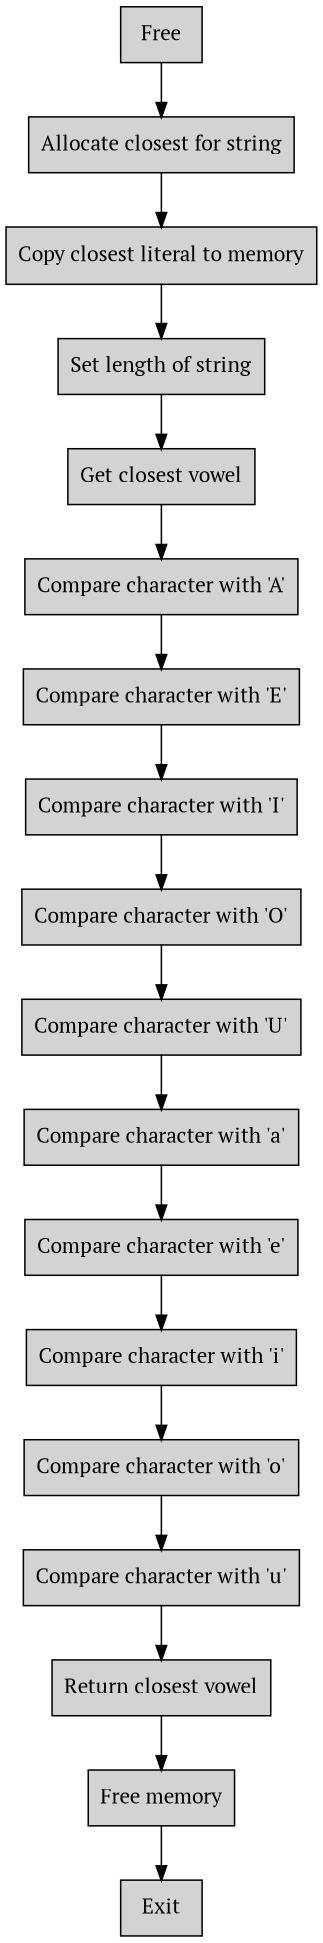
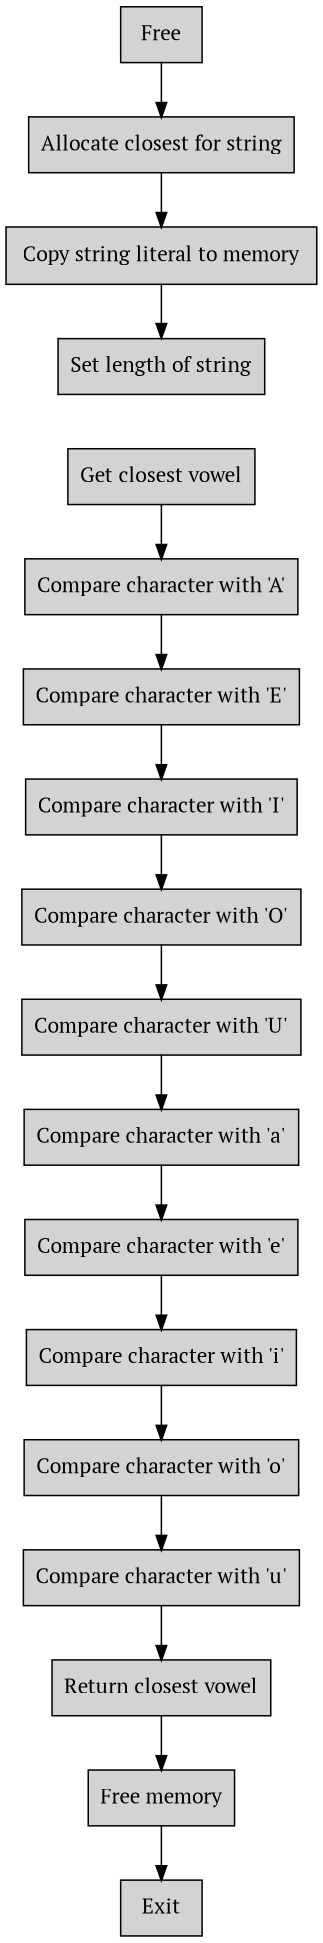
(161, 256) -> (161, 256)
(161, 414) -> none
